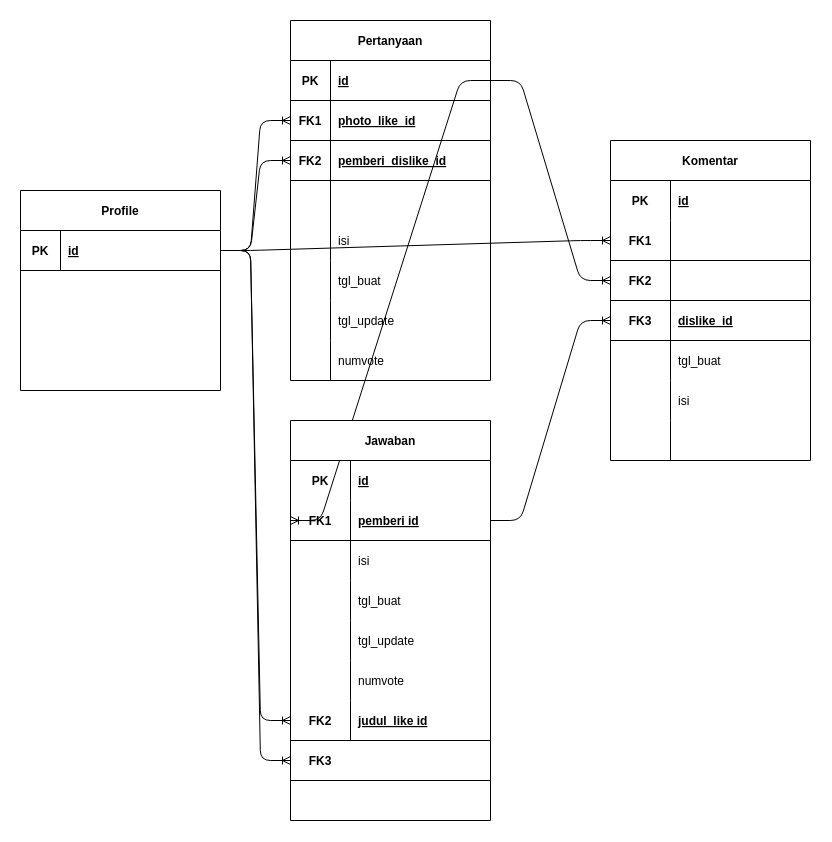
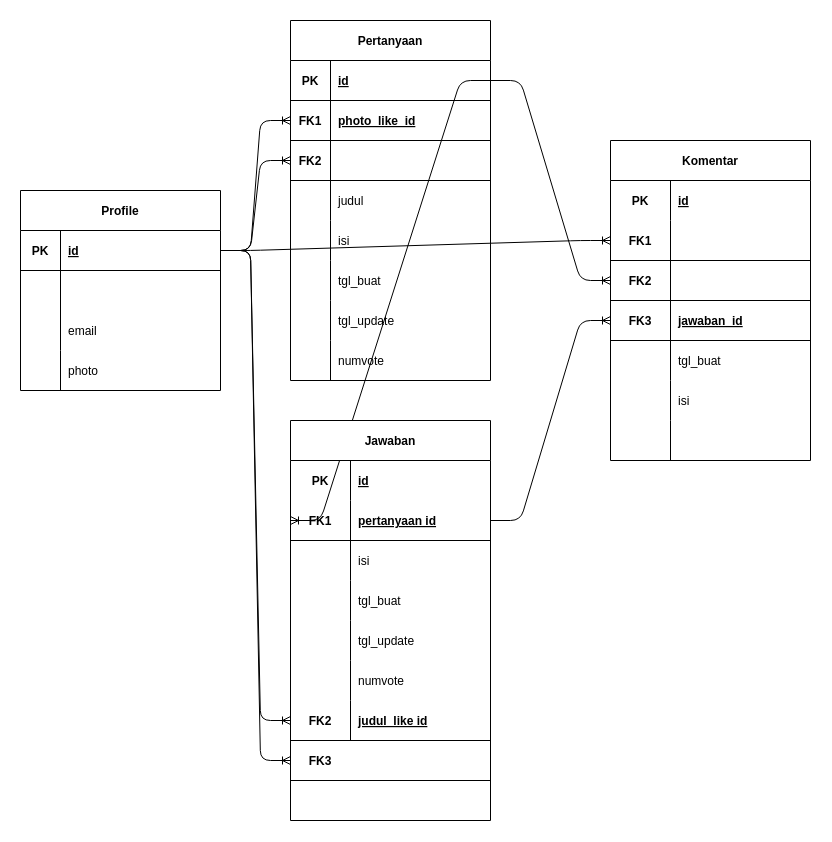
(411, 161) -> none
none -> (411, 201)
(705, 321) -> (710, 321)
none -> (141, 331)
none -> (141, 371)
(387, 521) -> (399, 521)
